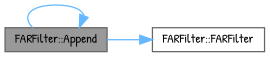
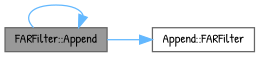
(208, 40) -> (203, 40)
